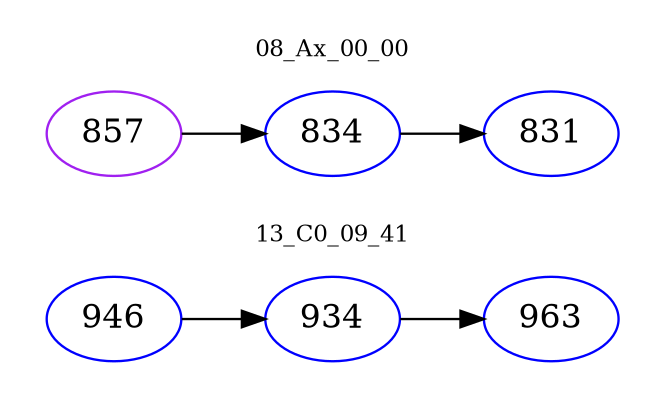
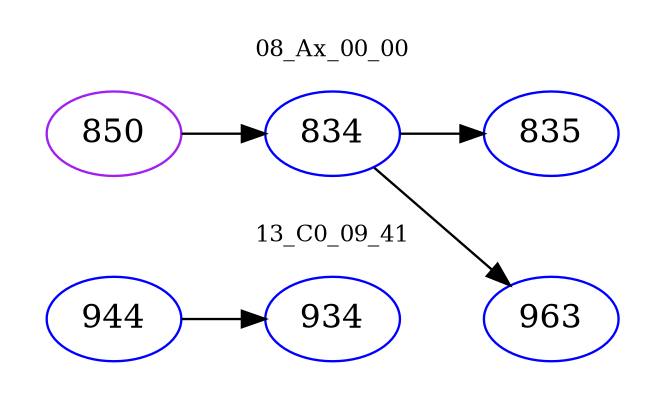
(114, 134) -> (114, 134)
(551, 134) -> (551, 134)
(114, 319) -> (114, 319)
(430, 319) -> (445, 229)
